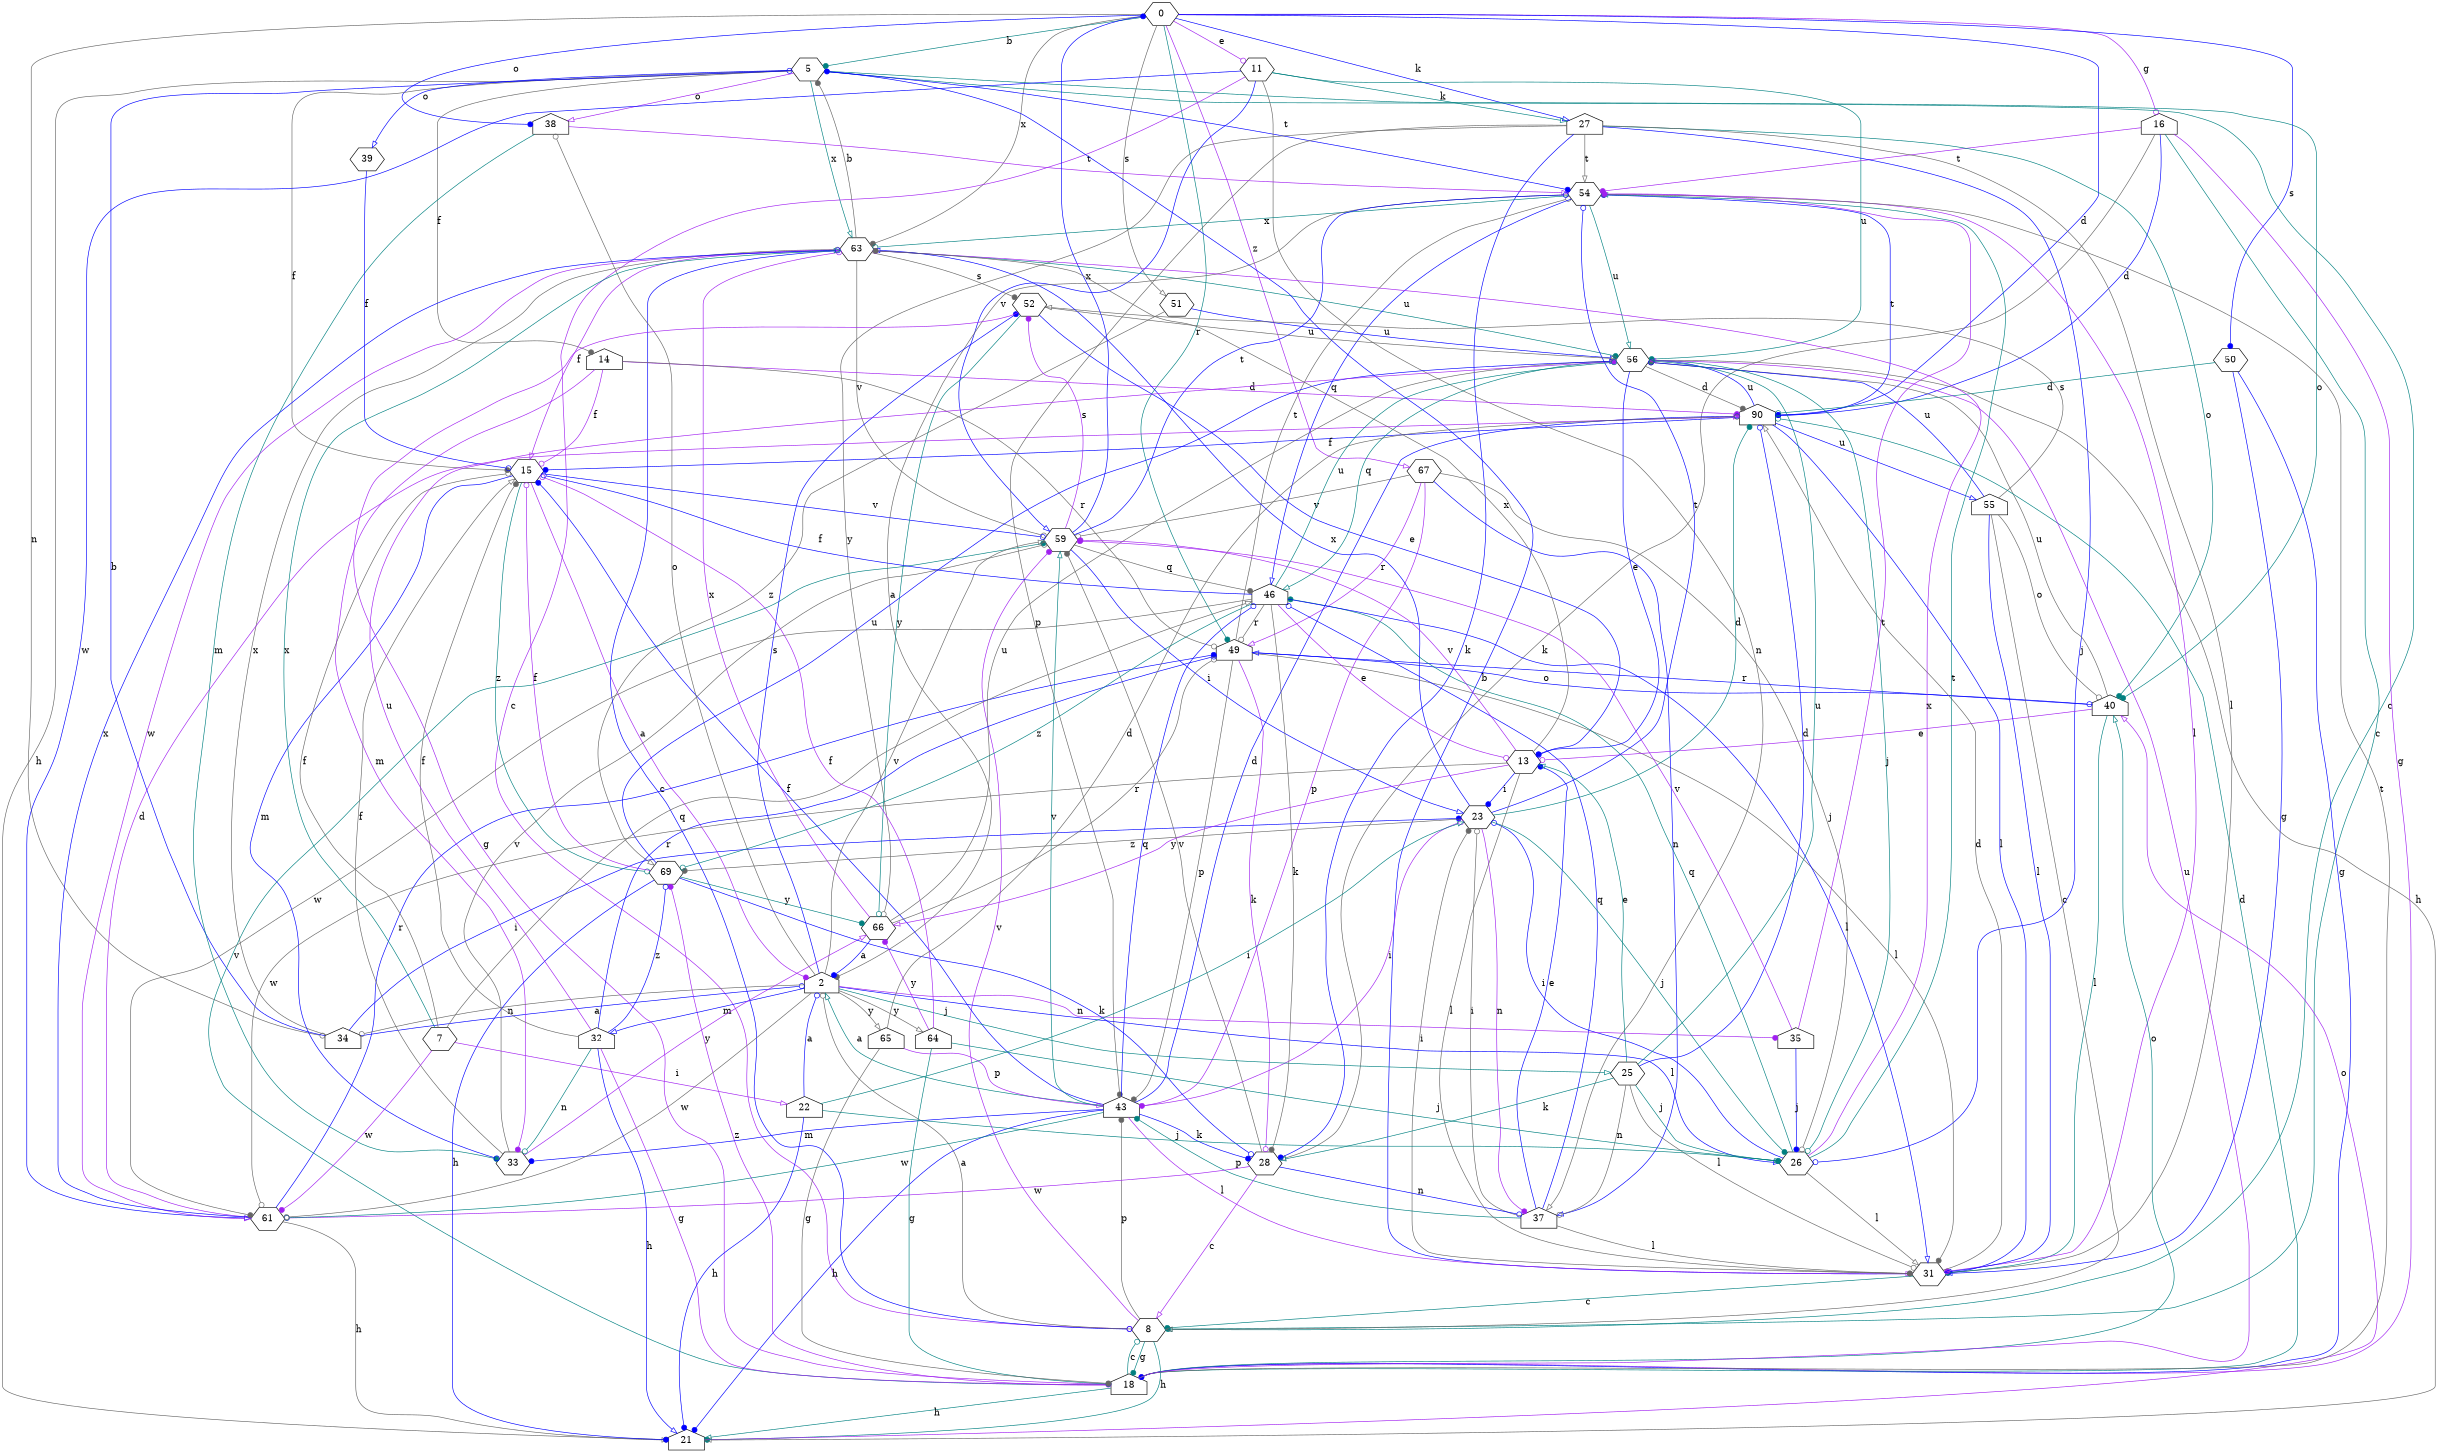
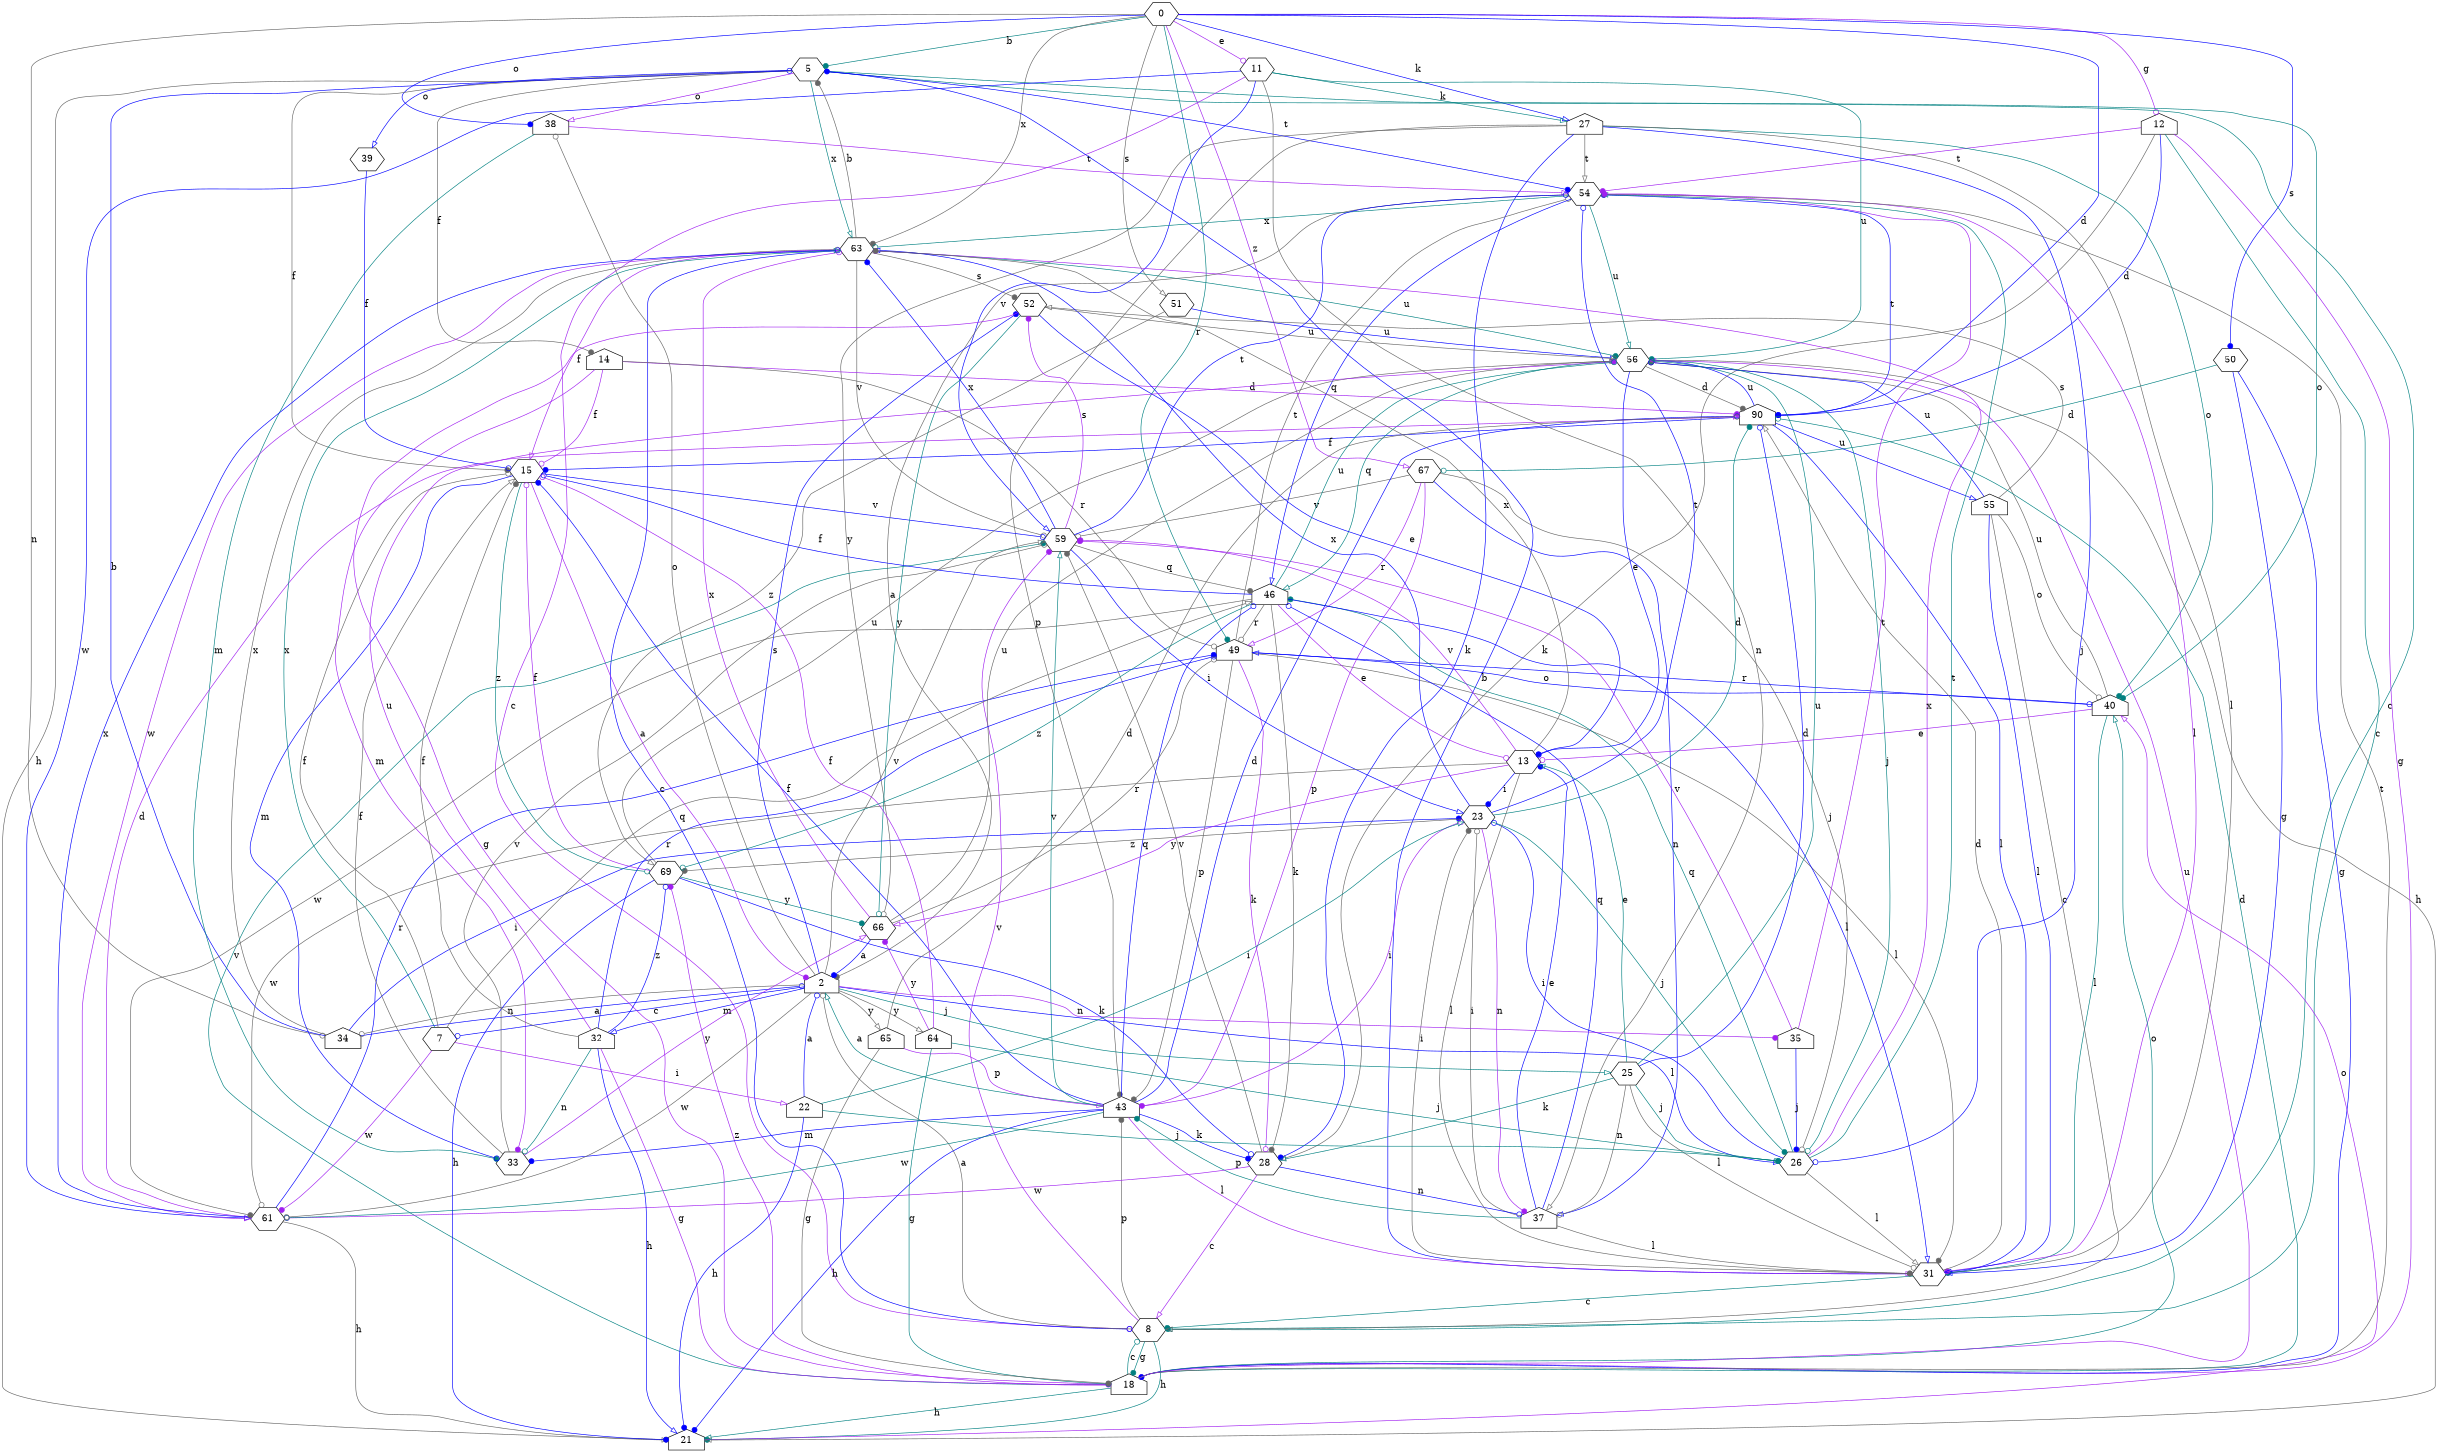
(2159, 125) -> (2159, 125)
(1069, 243) -> (969, 392)
(1998, 390) -> (1855, 447)
(1042, 502) -> (1069, 489)
none -> (624, 1012)
